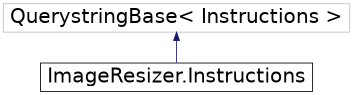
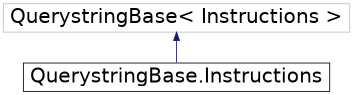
(177, 77) -> (177, 77)
